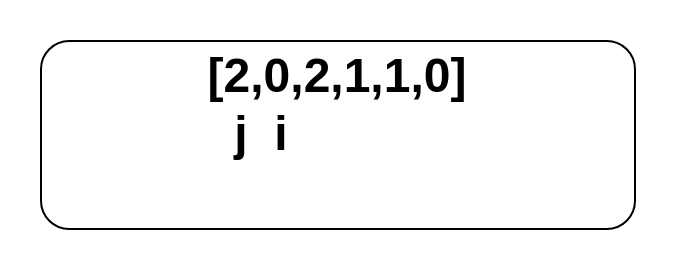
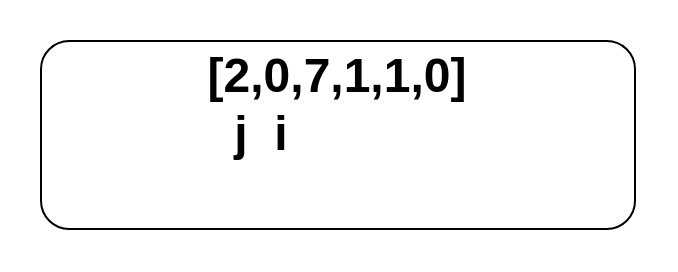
(338, 135) -> (338, 135)
